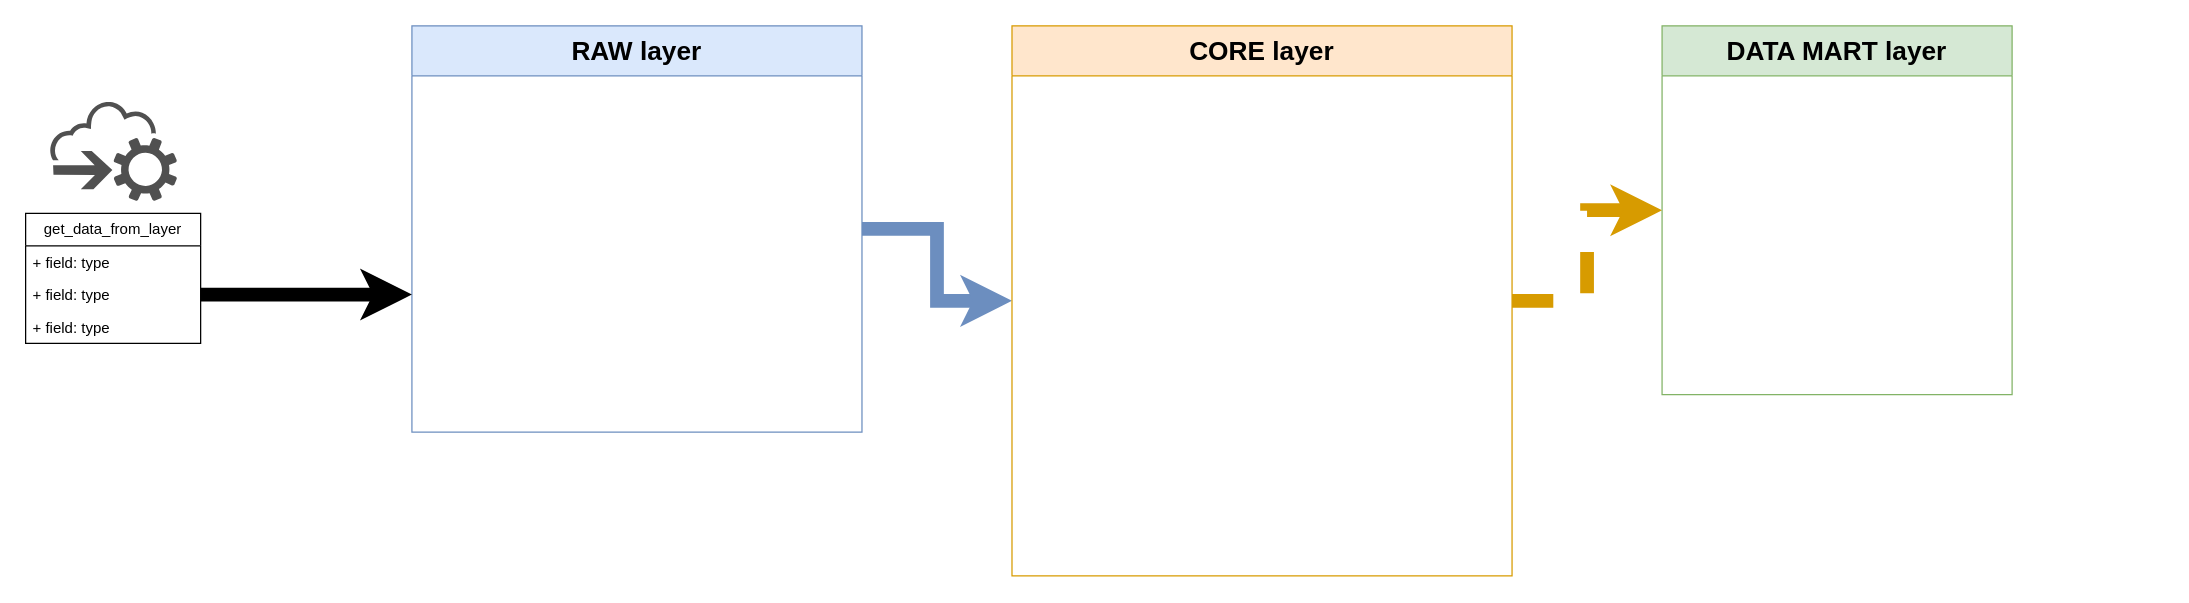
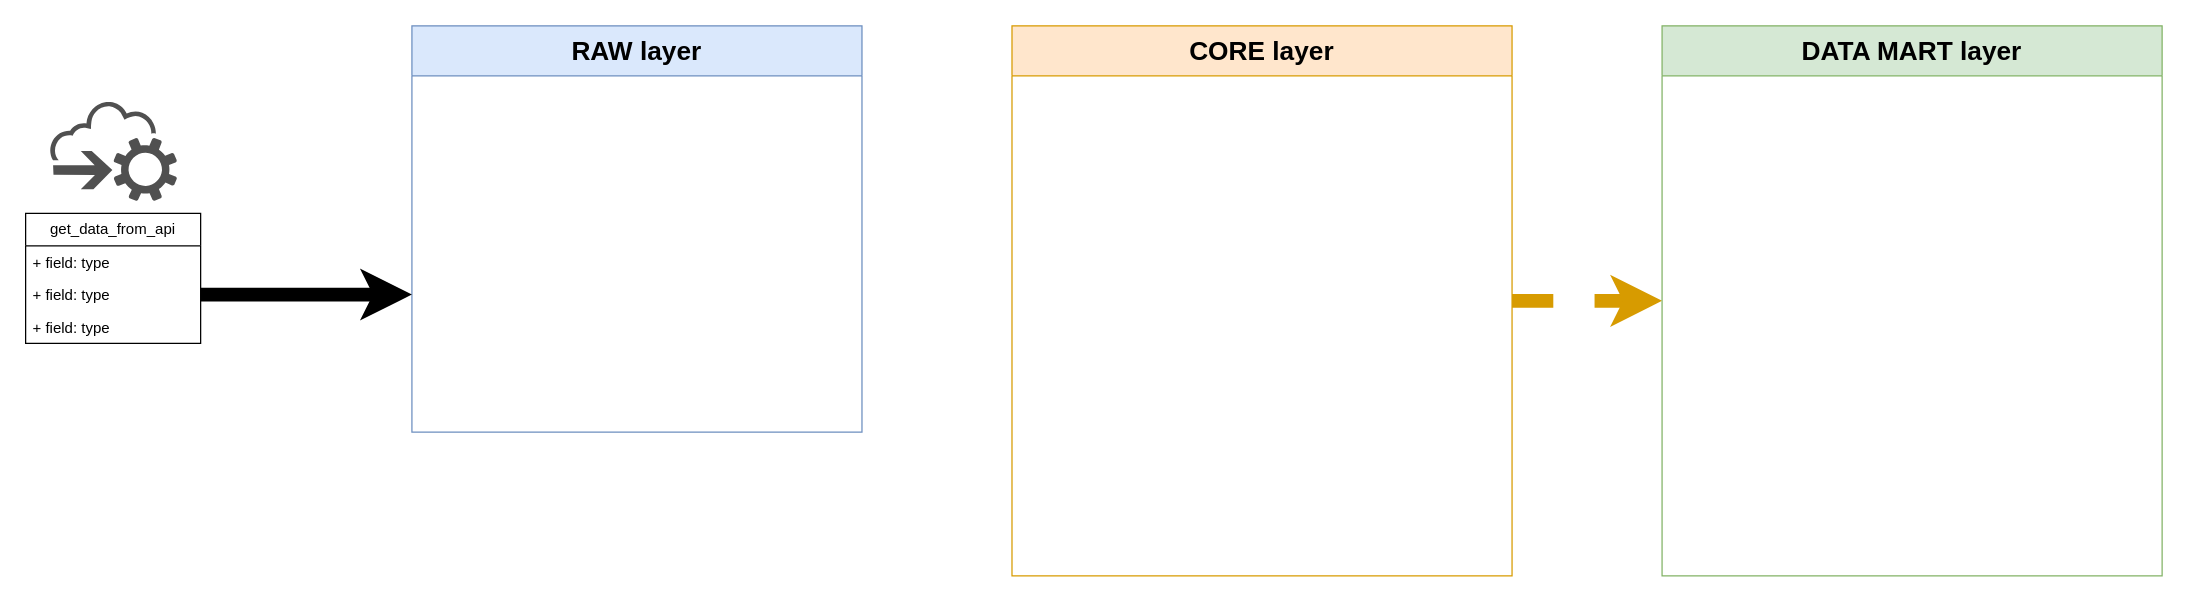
(1837, 210) -> (1912, 301)
(113, 229) -> (113, 229)
(937, 249) -> none
